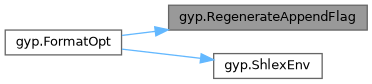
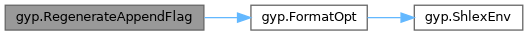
(139, 33) -> (221, 18)
